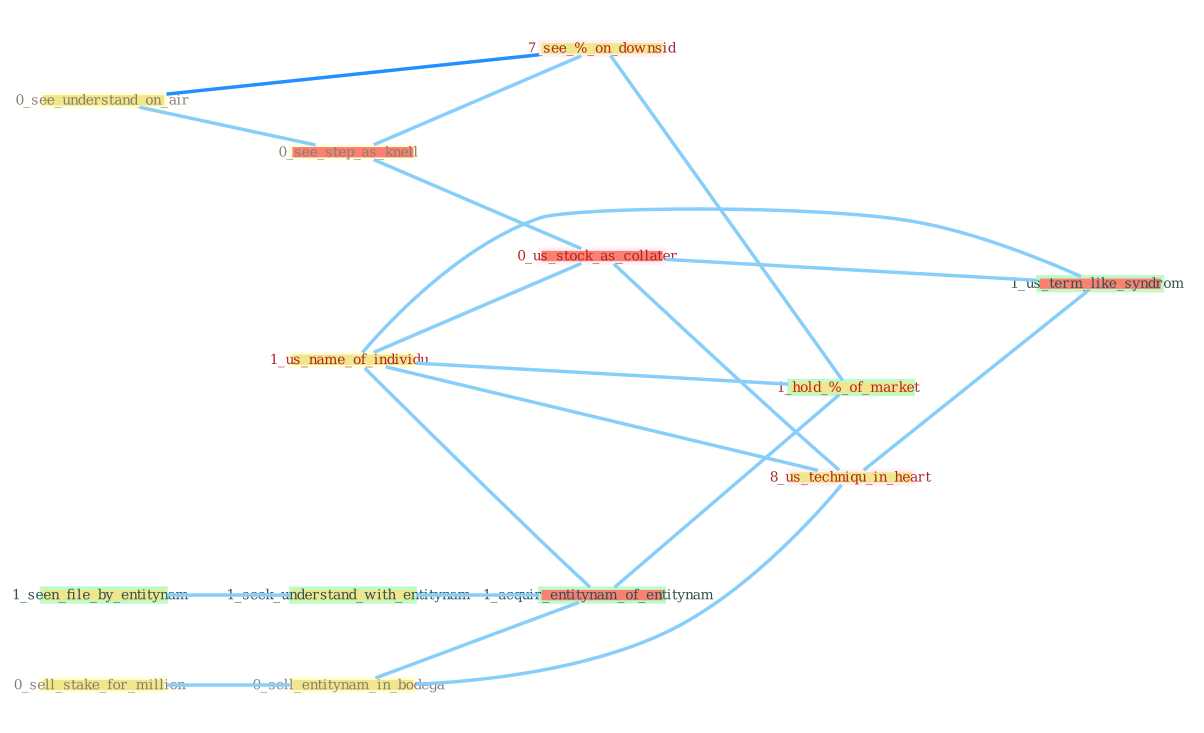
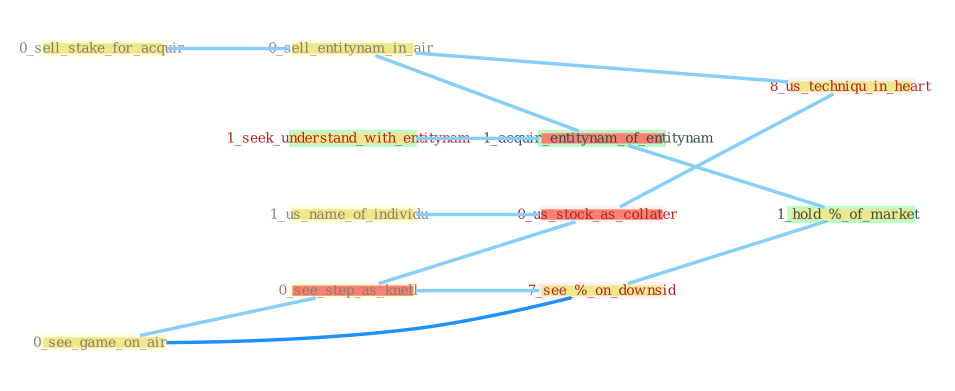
(104, 100) -> (104, 343)
(1100, 284) -> none
(353, 360) -> (353, 215)
(602, 374) -> none
(851, 387) -> (851, 215)
(602, 419) -> none
(477, 478) -> none
(104, 595) -> none
(353, 595) -> (353, 138)
(104, 685) -> (104, 48)
(353, 685) -> (353, 48)
